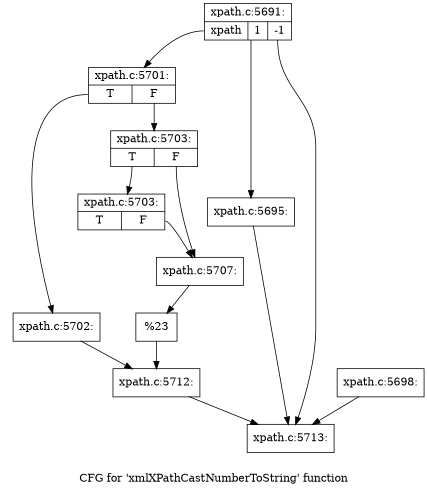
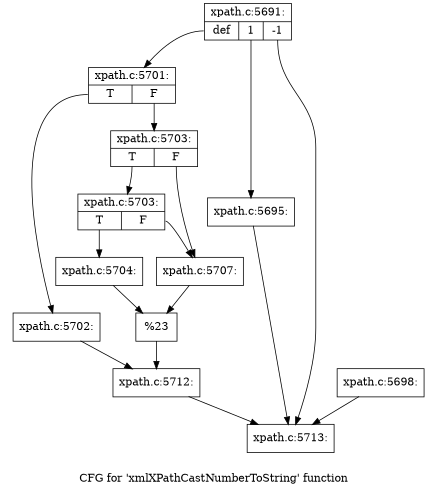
(226, 30) -> (222, 30)
none -> (99, 271)
